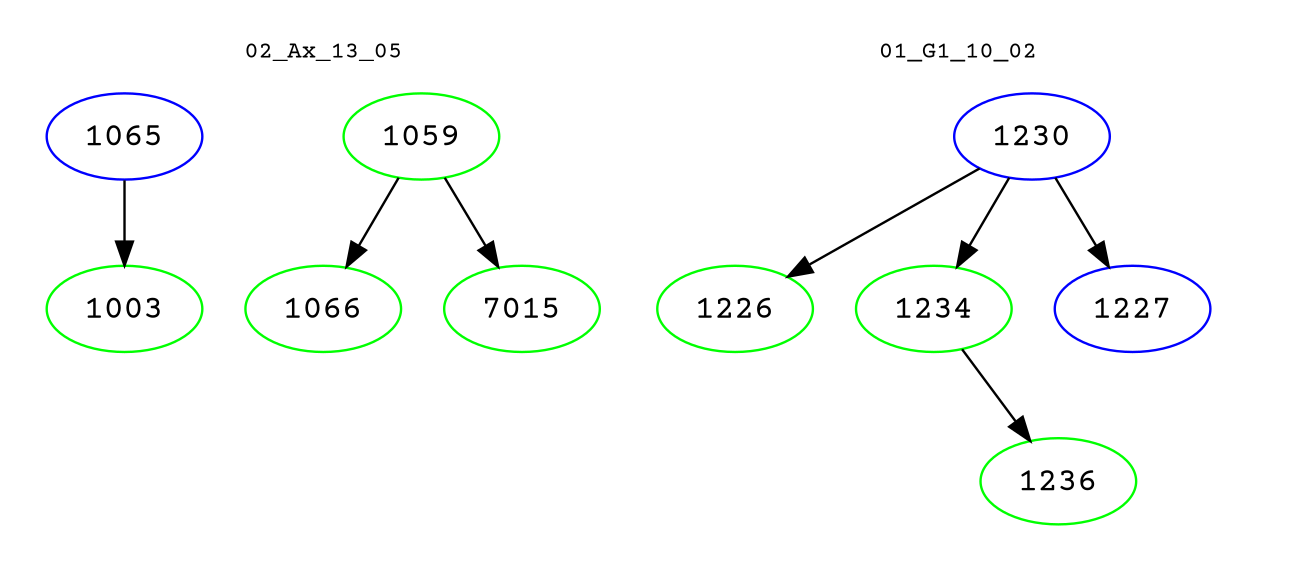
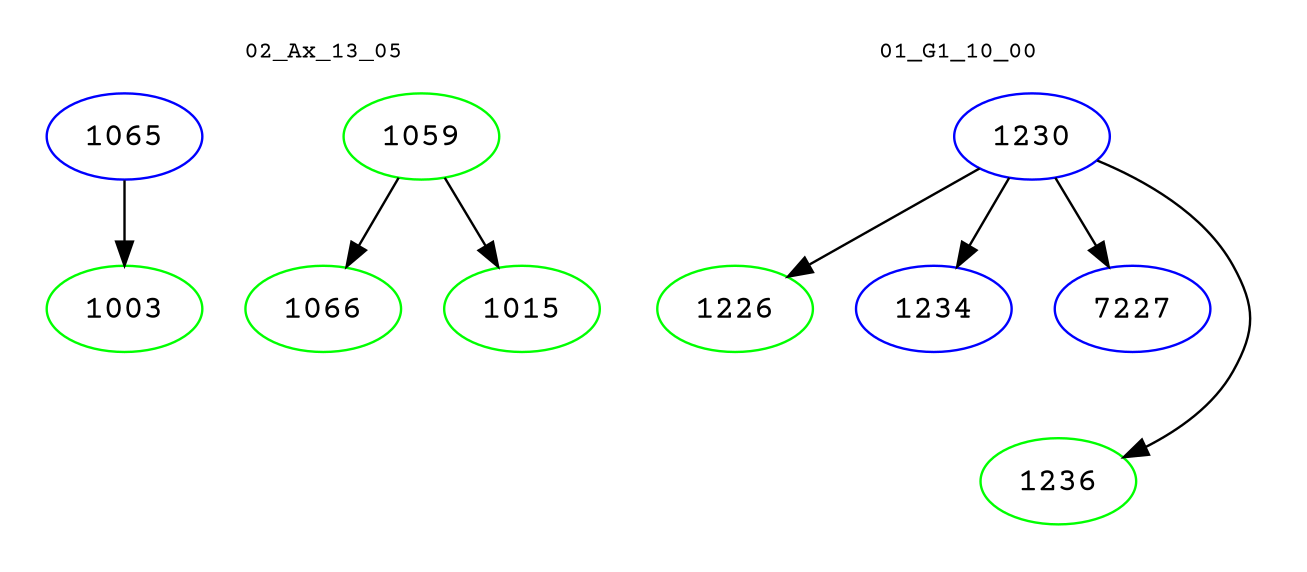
(959, 51) -> (959, 51)
(522, 309) -> (522, 309)
(934, 309) -> (934, 309)
(1133, 309) -> (1133, 309)
(989, 385) -> (1245, 291)
